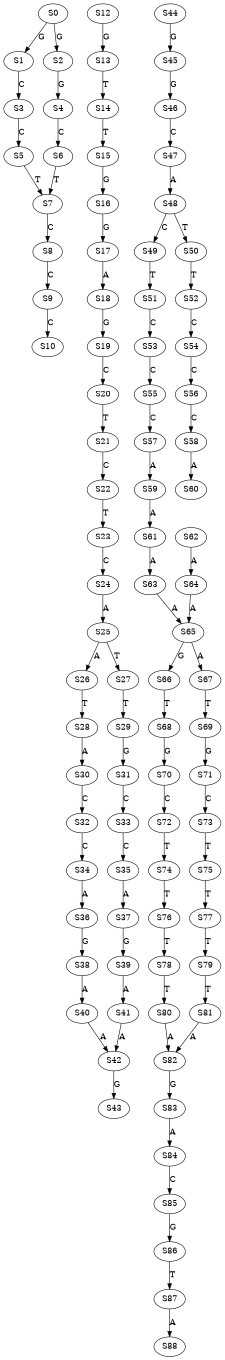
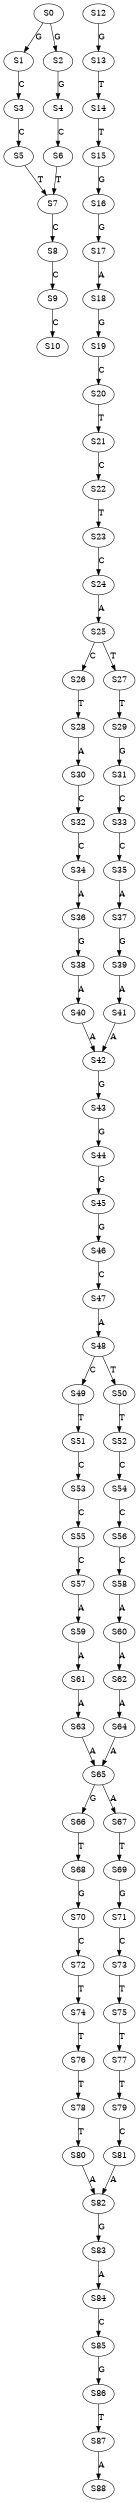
(97, 656) -> (93, 656)
(208, 990) -> (122, 2132)
none -> (98, 1130)
none -> (119, 1653)
